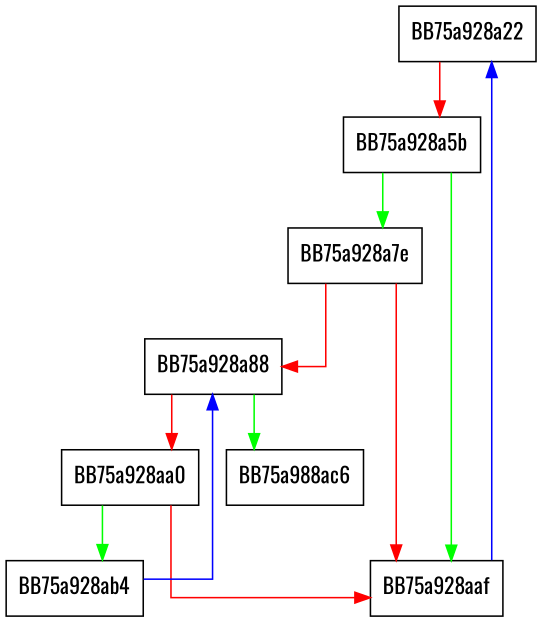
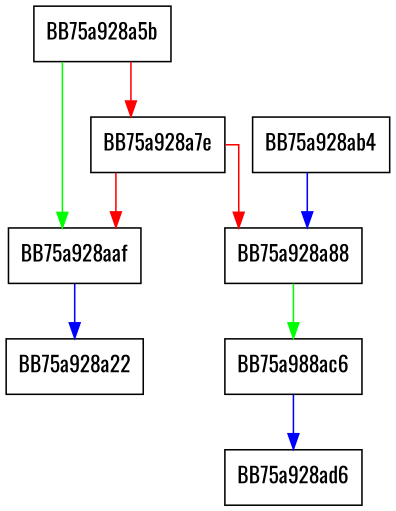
(440, 81) -> none
(383, 192) -> (131, 81)
(130, 477) -> none
none -> (293, 477)
